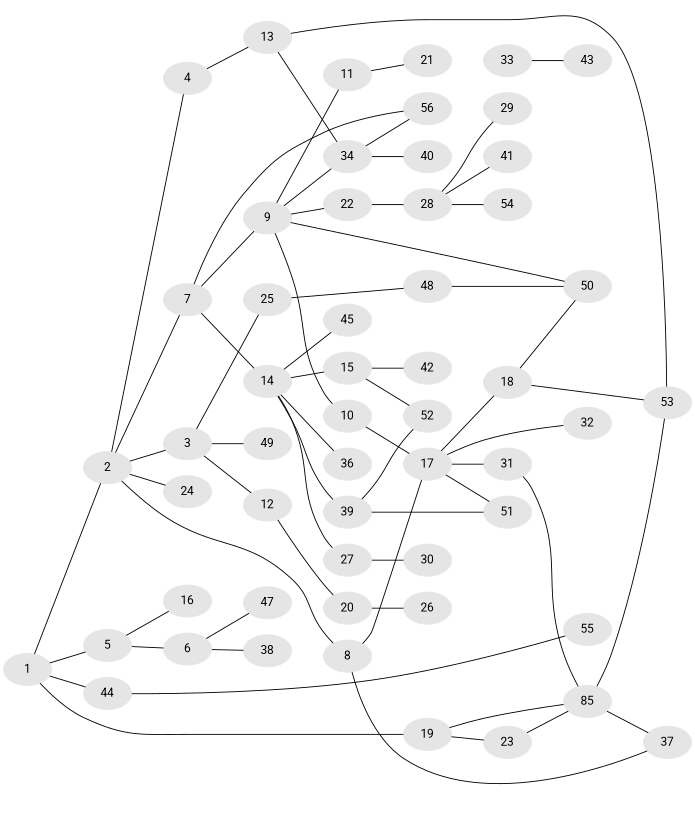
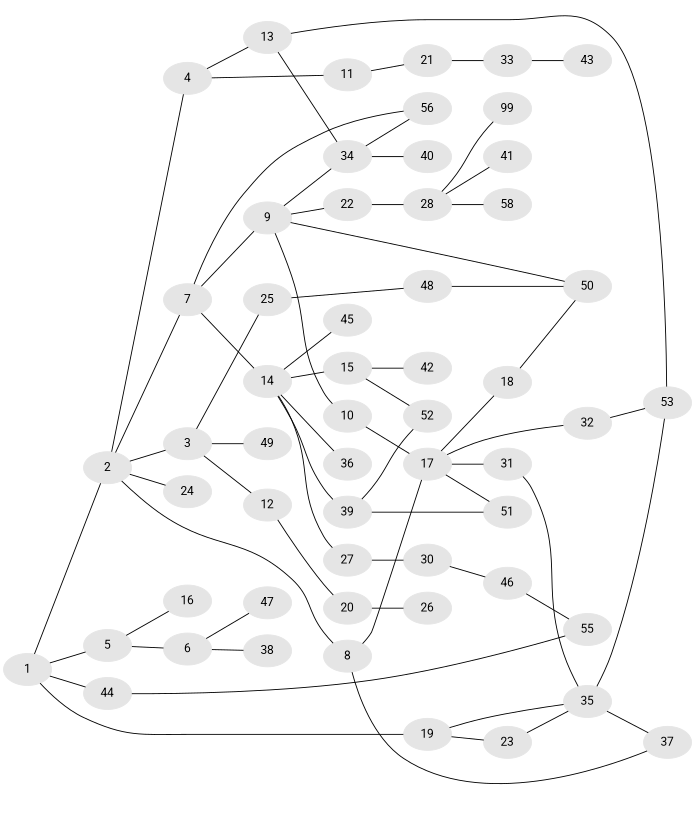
none -> (468, 61)
(508, 109) -> (508, 109)
(306, 149) -> (268, 77)
(508, 205) -> (508, 205)
(588, 393) -> (628, 413)
none -> (508, 583)
(588, 701) -> (588, 701)
